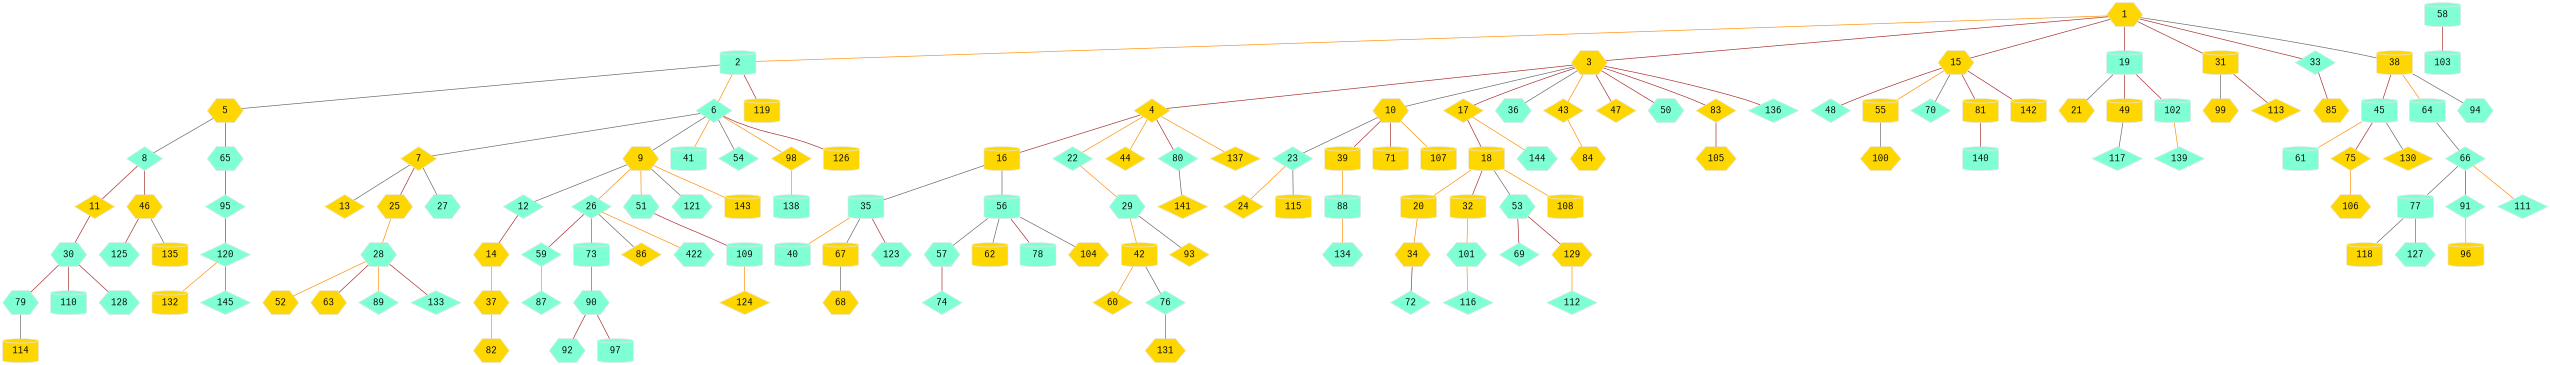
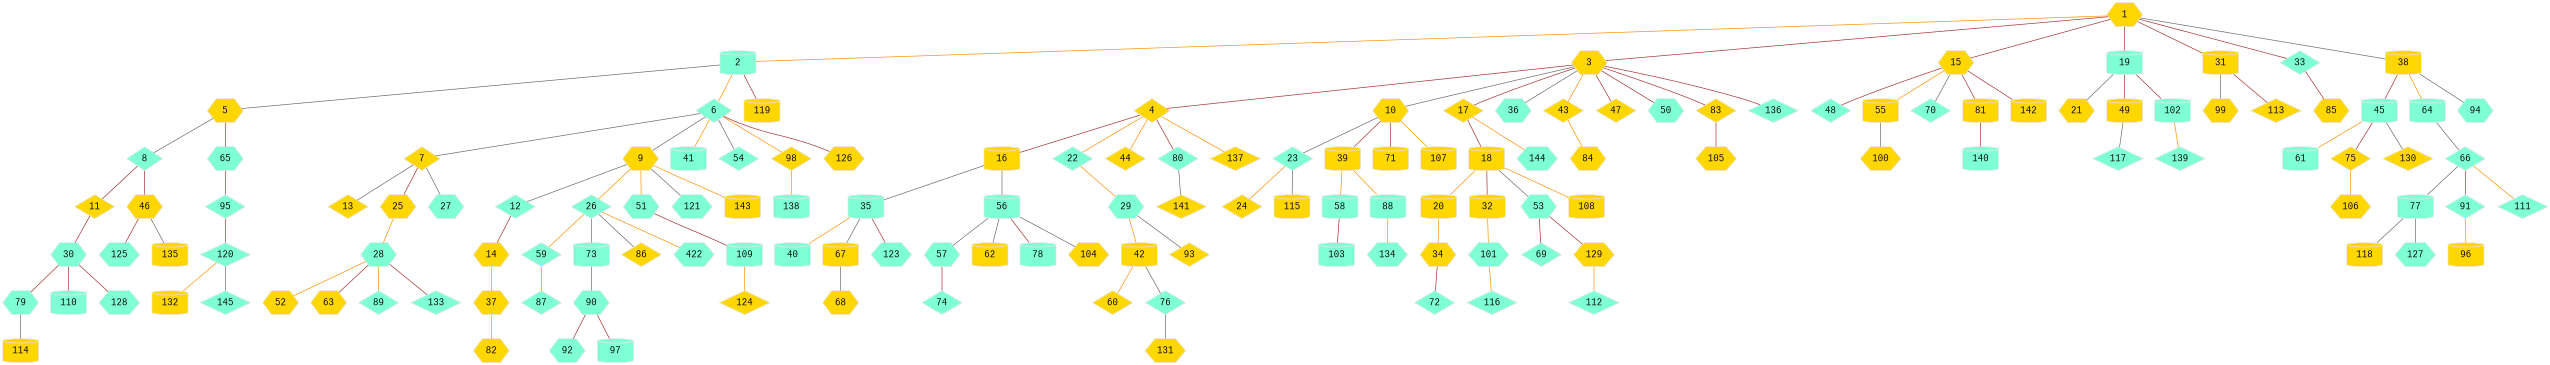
(841, 159) -> (844, 159)
none -> (1341, 183)
(566, 231) -> (566, 231)
